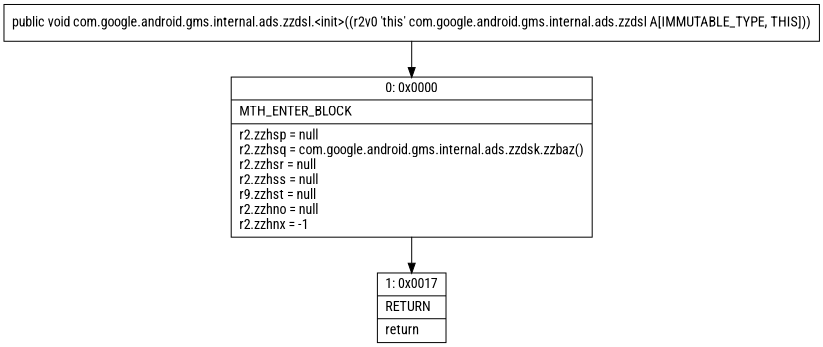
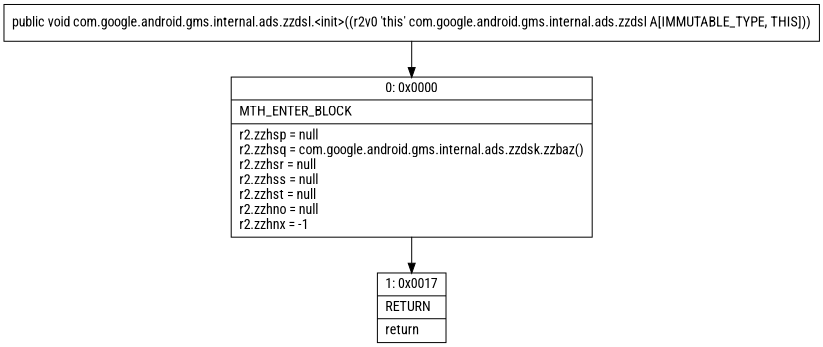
(278, 195) -> (278, 195)
